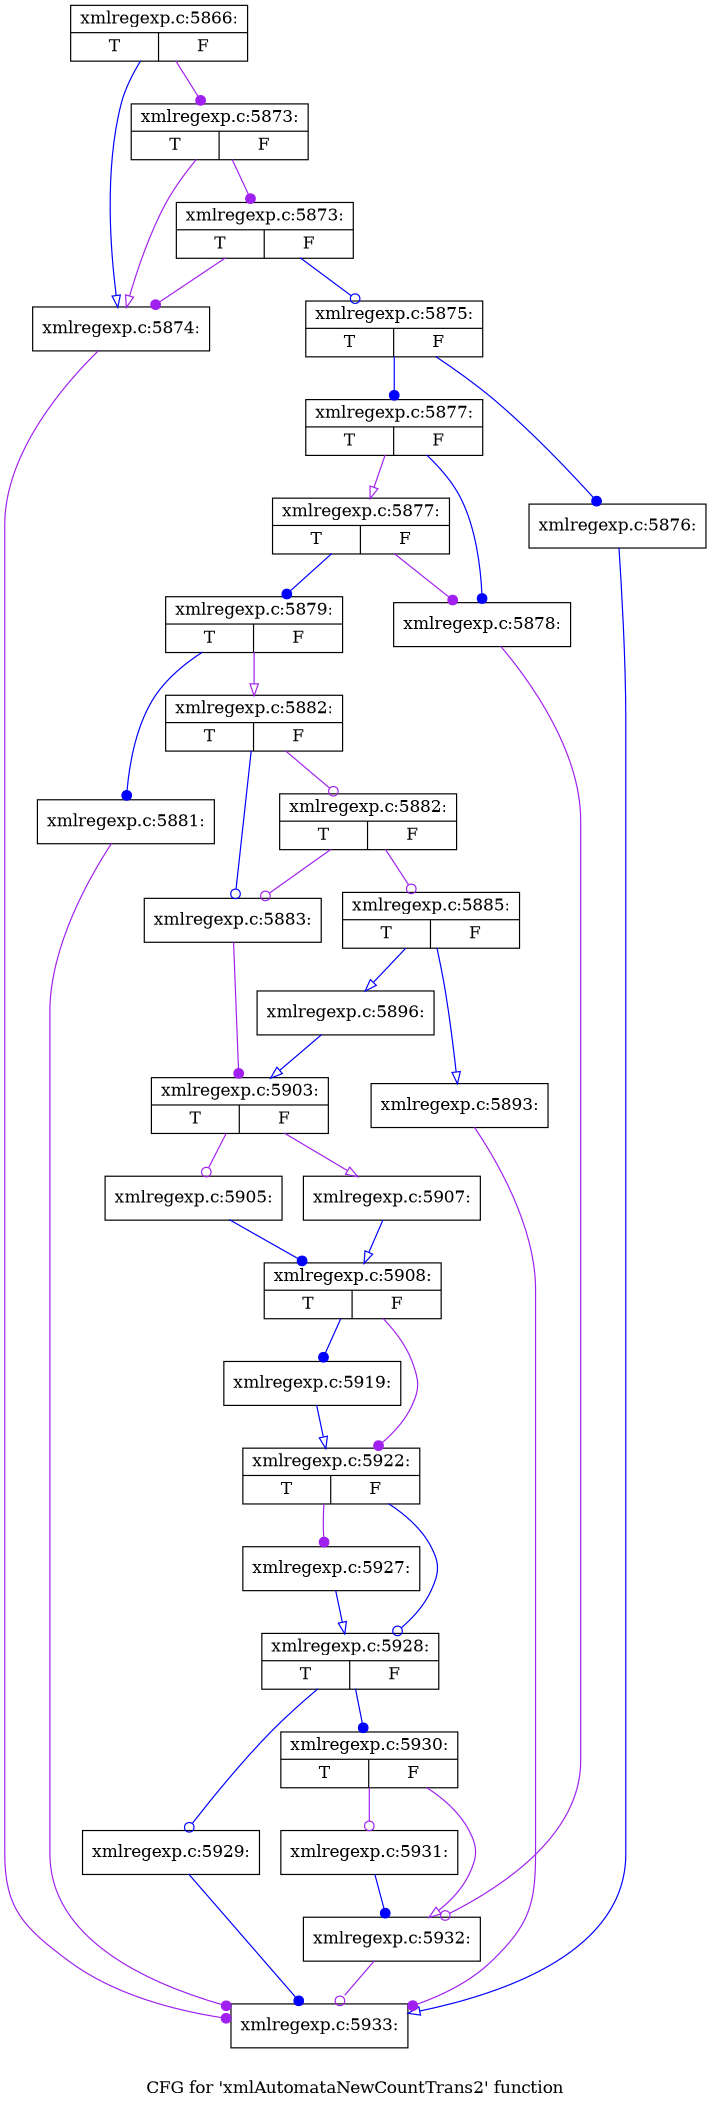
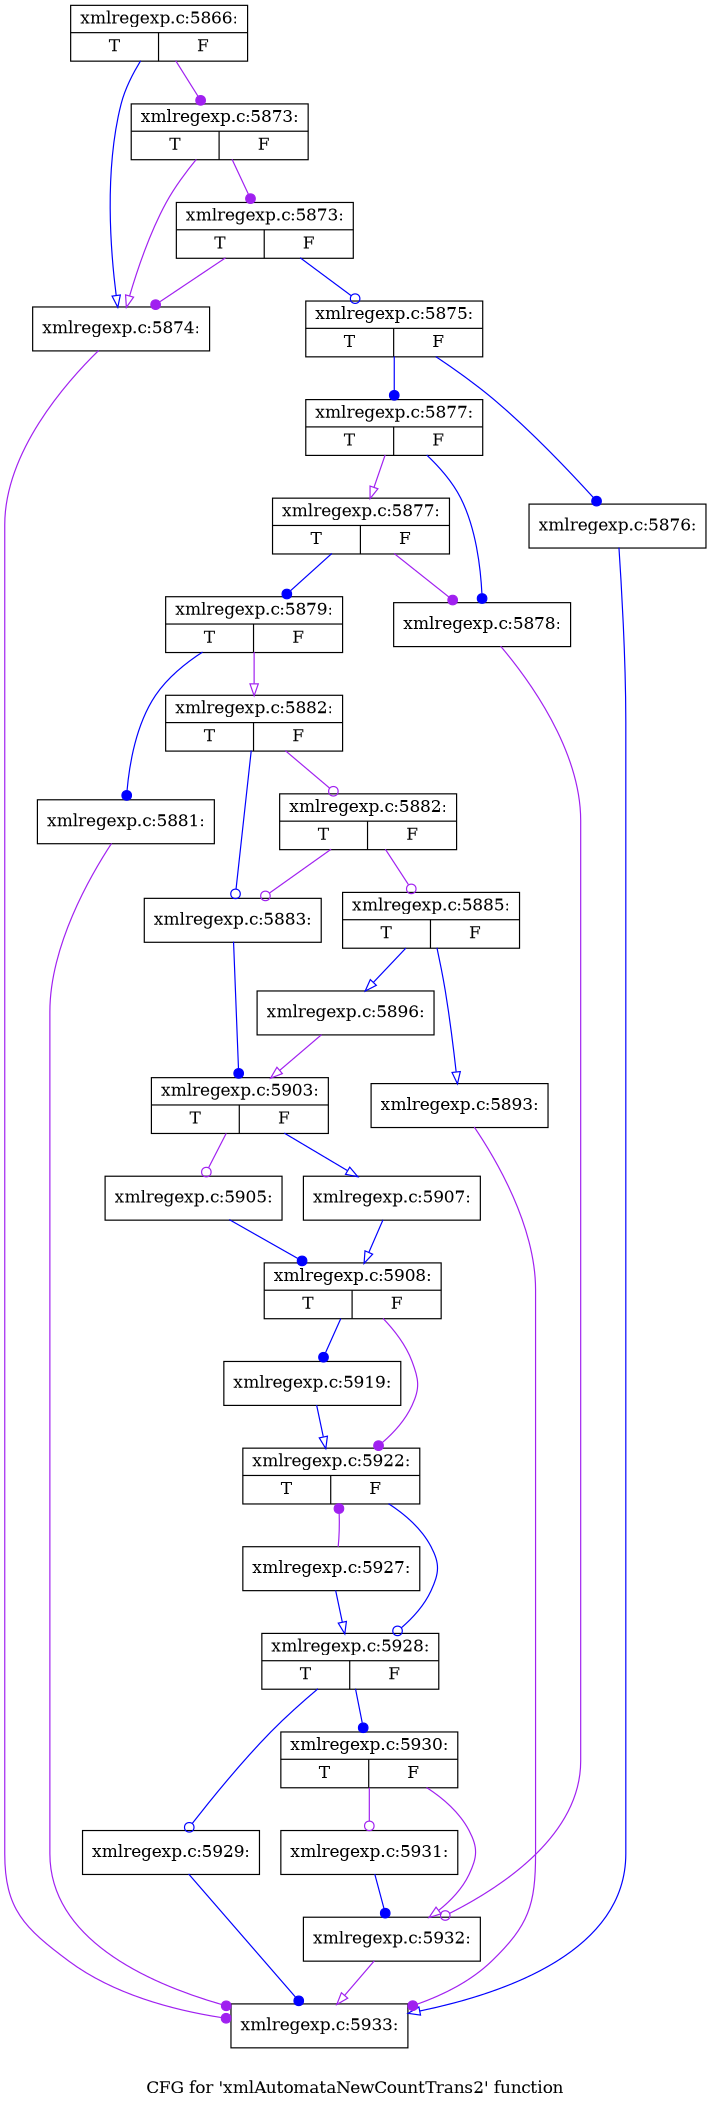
(236, 1005) -> (236, 1005)
(301, 1053) -> (301, 1053)
(316, 1152) -> (316, 1152)
(323, 1521) -> (339, 1530)
(360, 1978) -> (360, 1978)
